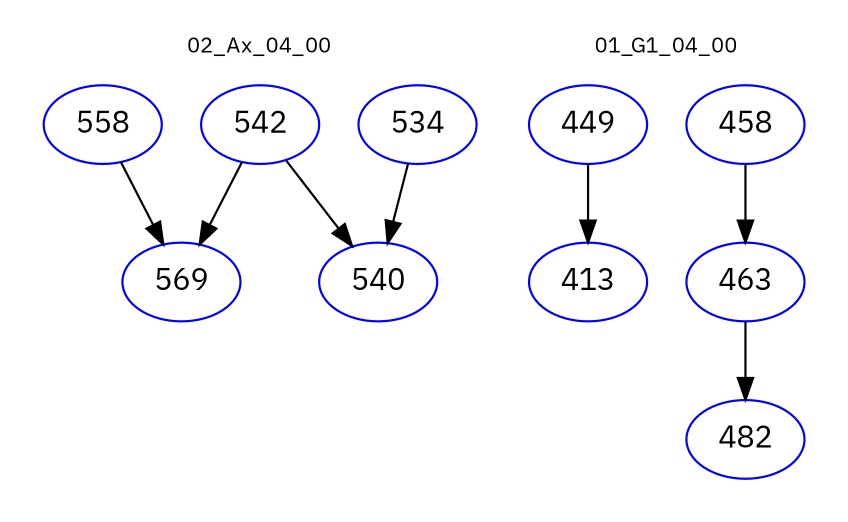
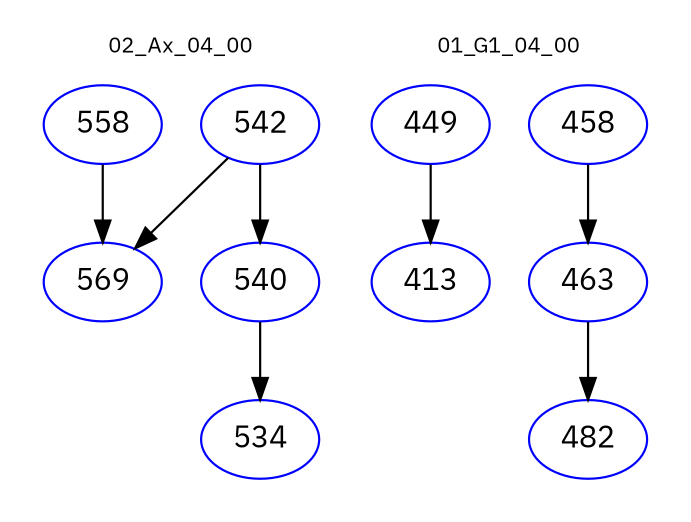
(401, 193) -> (260, 350)
